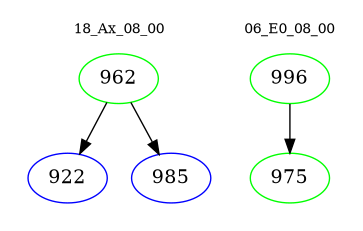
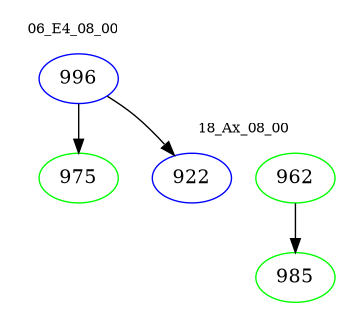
(290, 30) -> (73, 30)
(290, 79) -> (79, 79)
(97, 122) -> (150, 129)
(171, 178) -> (295, 277)
